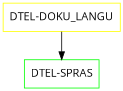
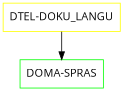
(62, 74) -> (62, 74)
